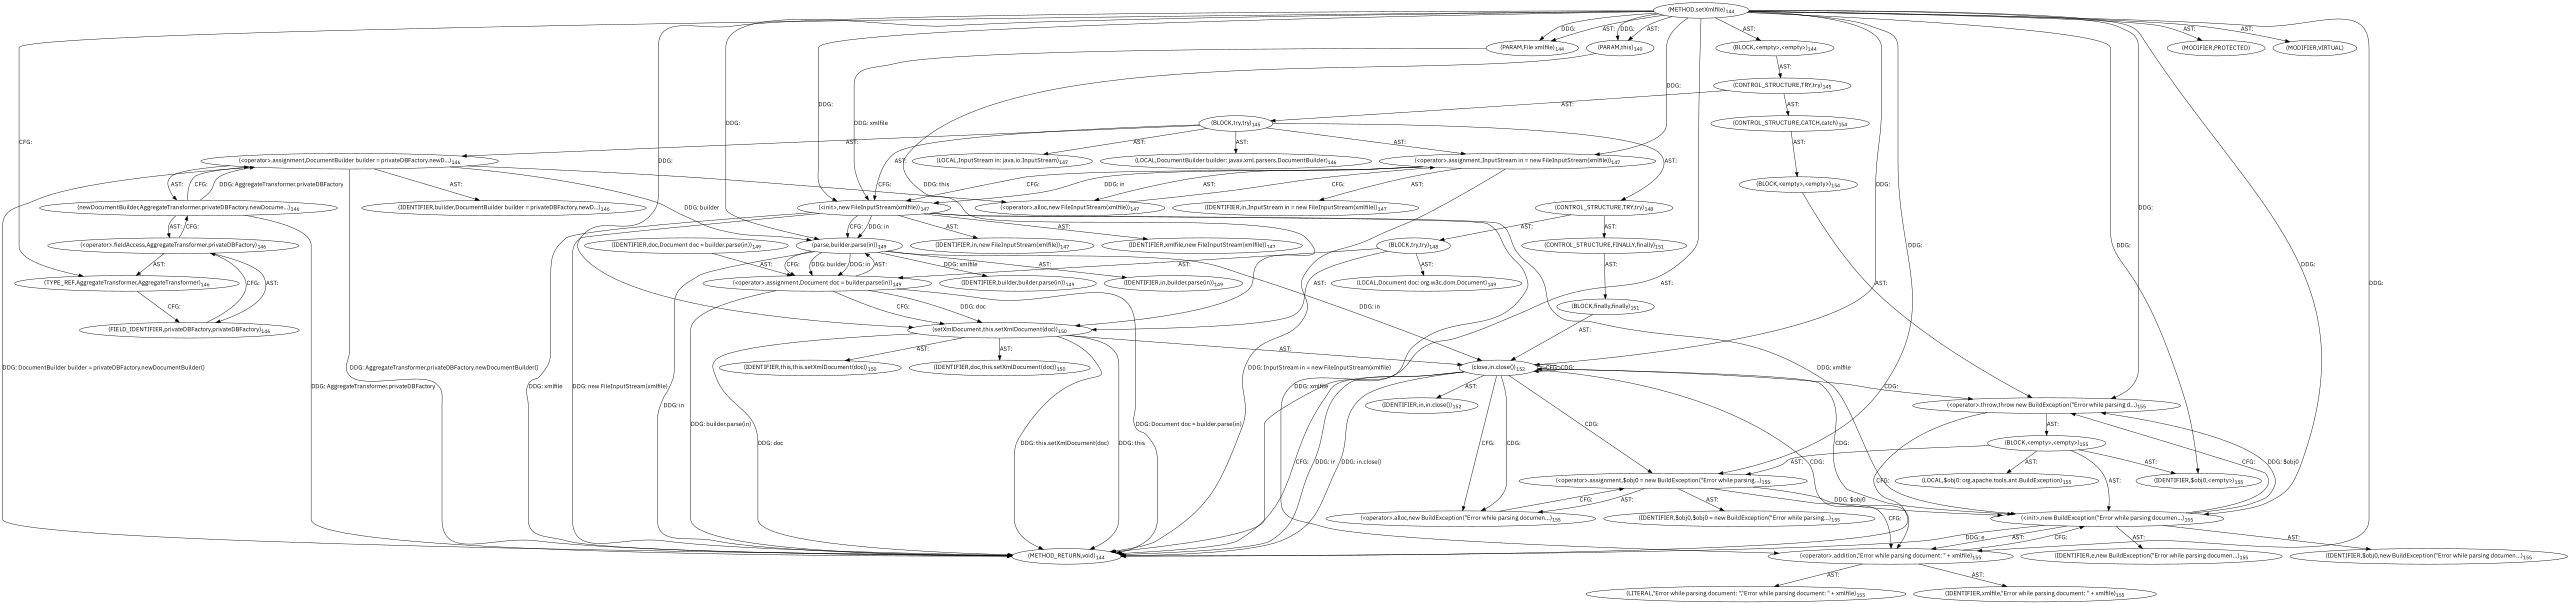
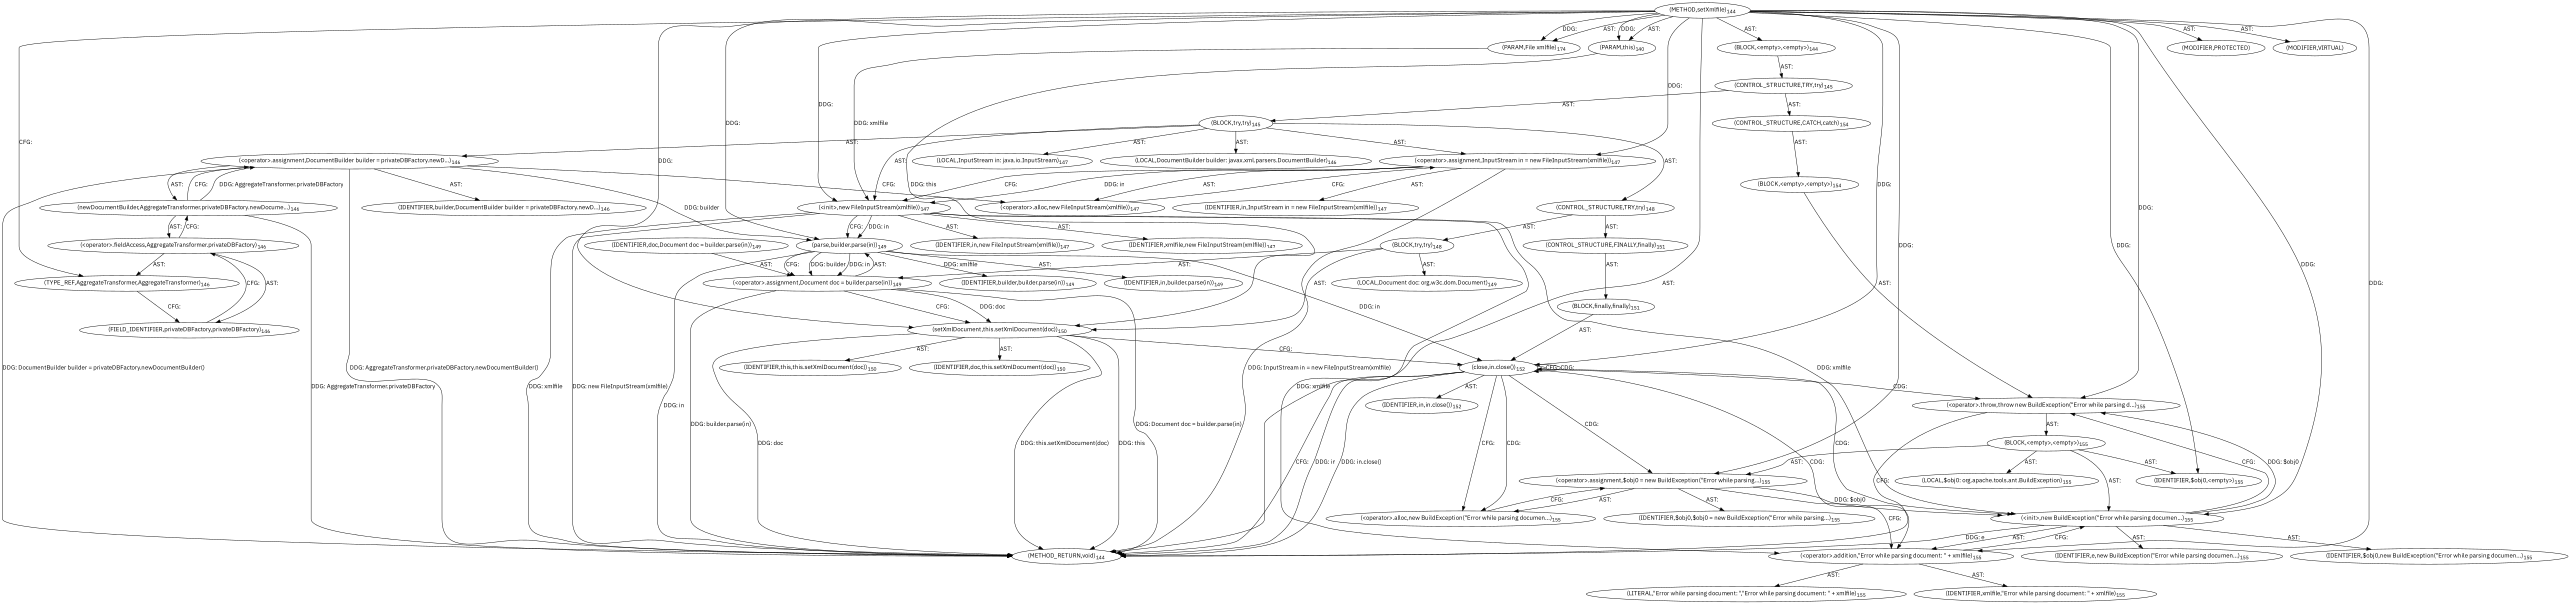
(1560, 47) -> (1562, 47)
(1286, 349) -> (1287, 349)
